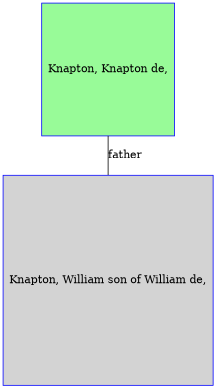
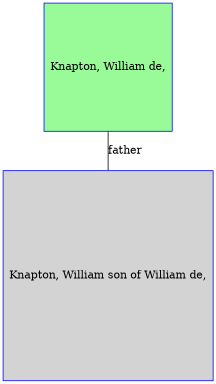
(108, 70) -> (108, 67)
